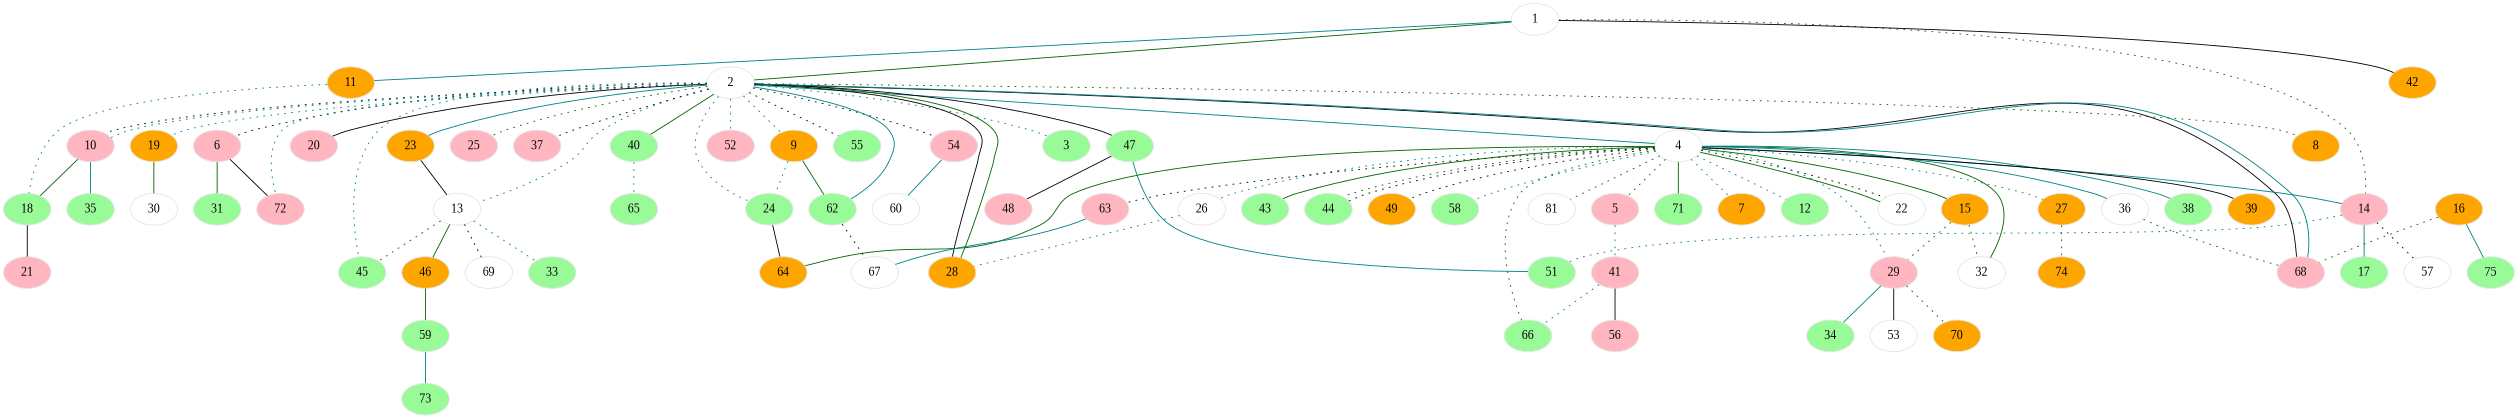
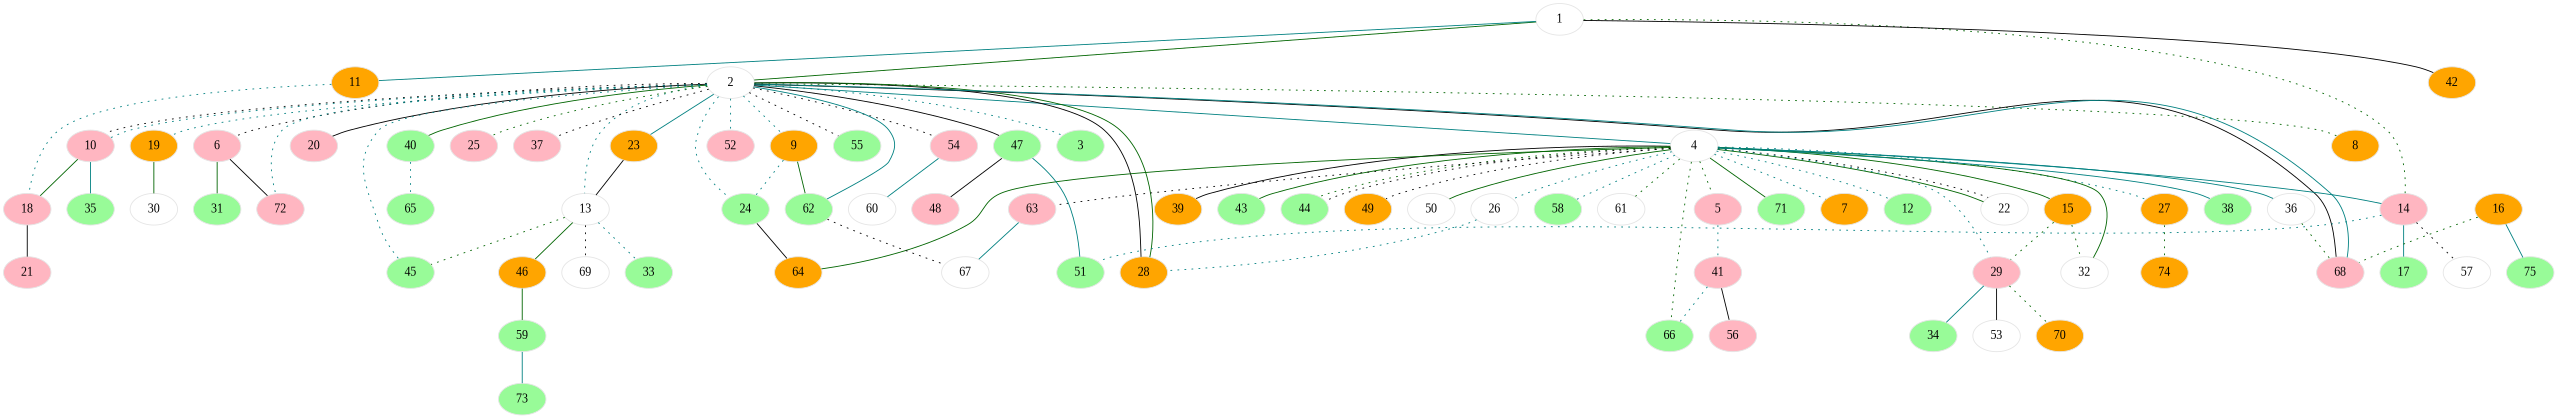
(27, 209) -> (27, 209)
none -> (1431, 209)
(1552, 209) -> (1621, 209)
